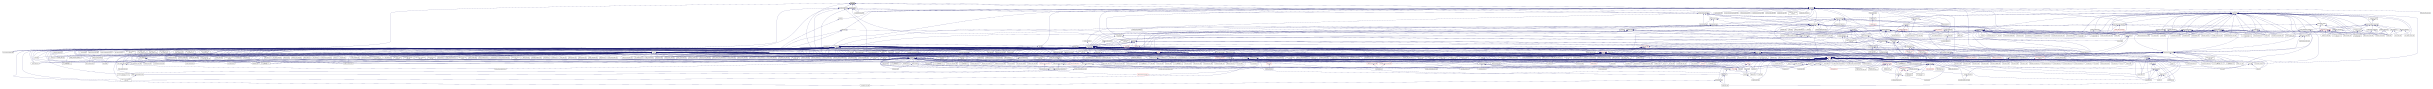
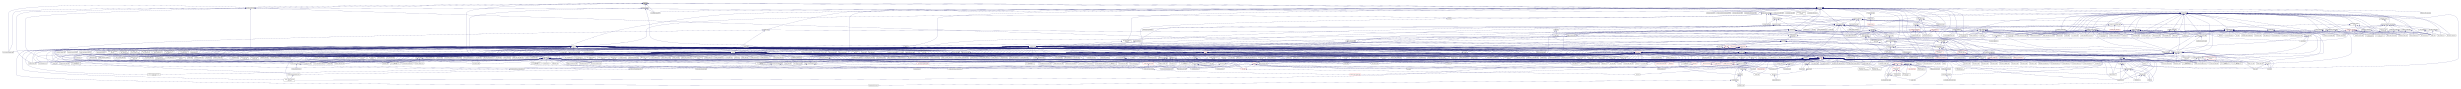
none -> (1661, 63)
